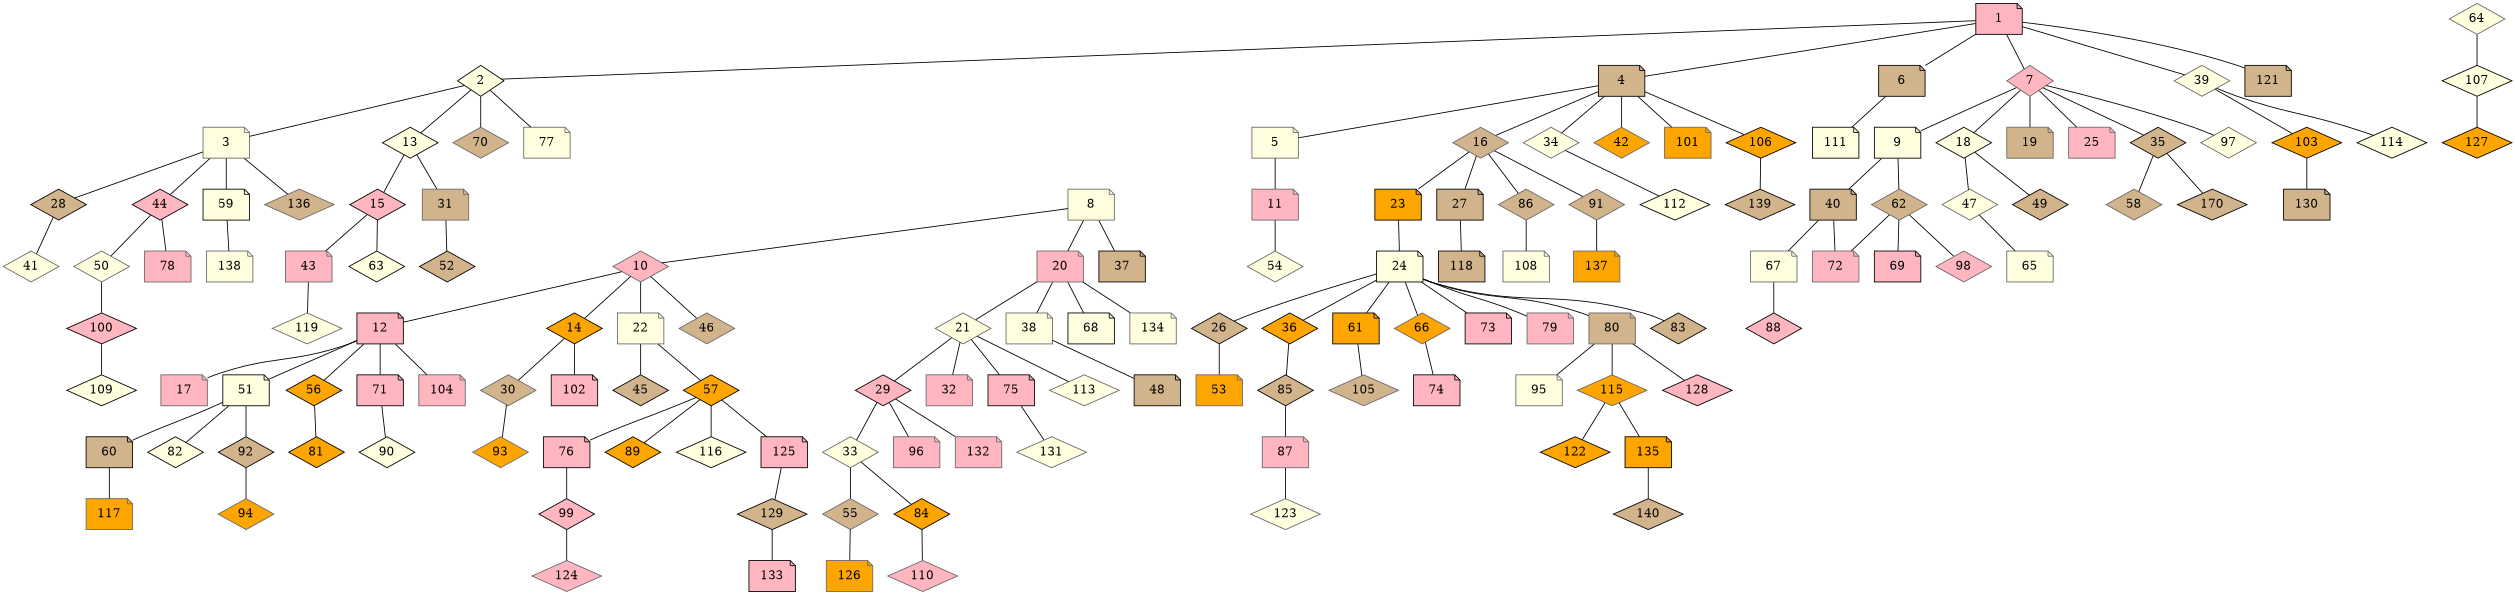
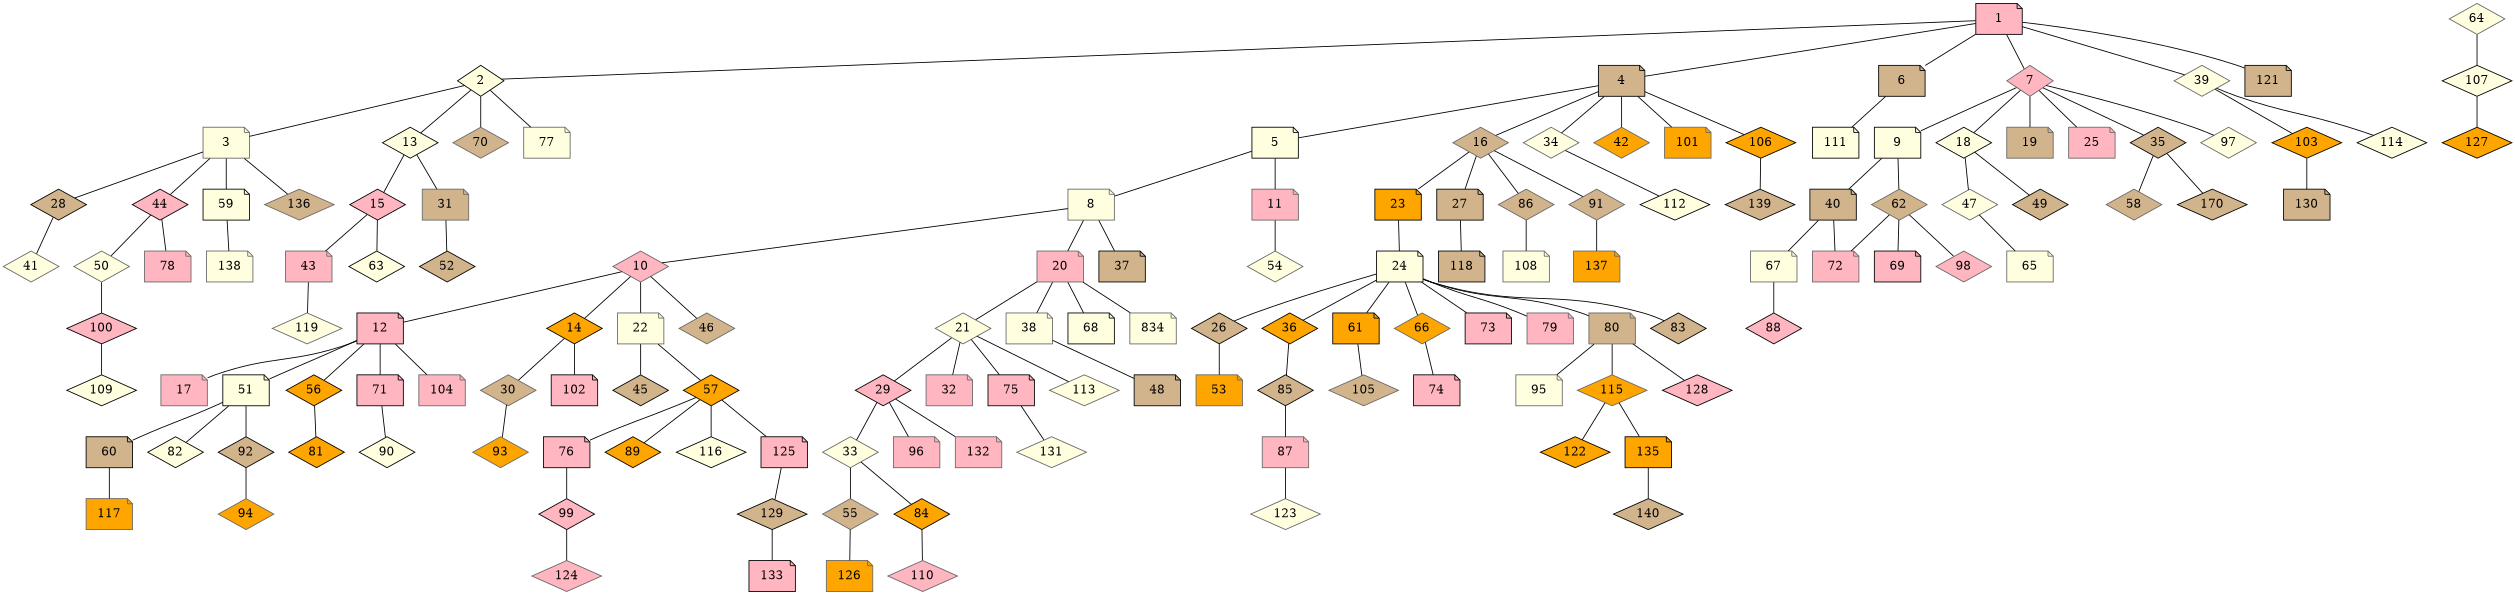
(1275, 143) -> (1275, 143)
none -> (1183, 174)
(1153, 328) -> (1153, 328)
